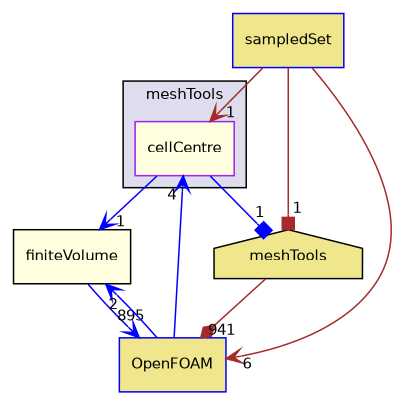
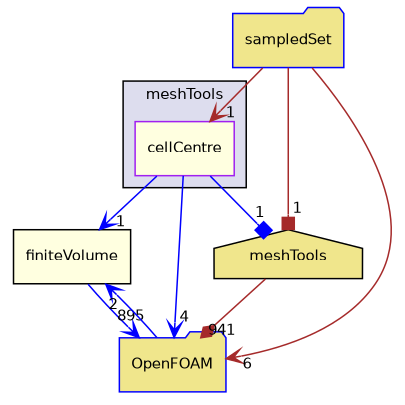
(288, 41) -> (288, 41)
(178, 264) -> (179, 249)
(173, 365) -> (173, 365)
